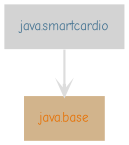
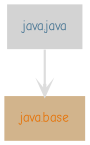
(64, 27) -> (45, 27)
